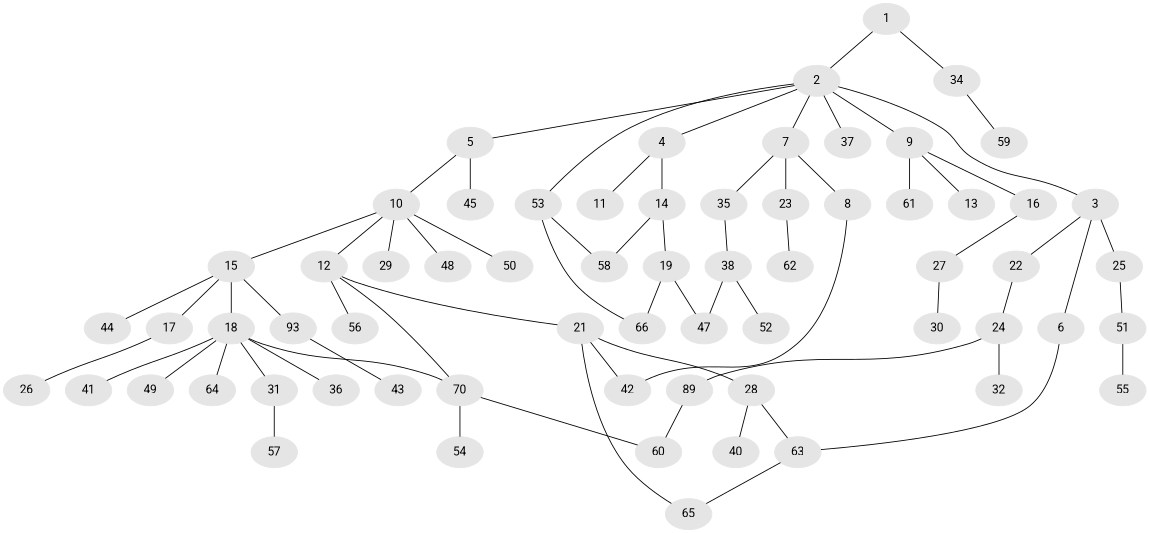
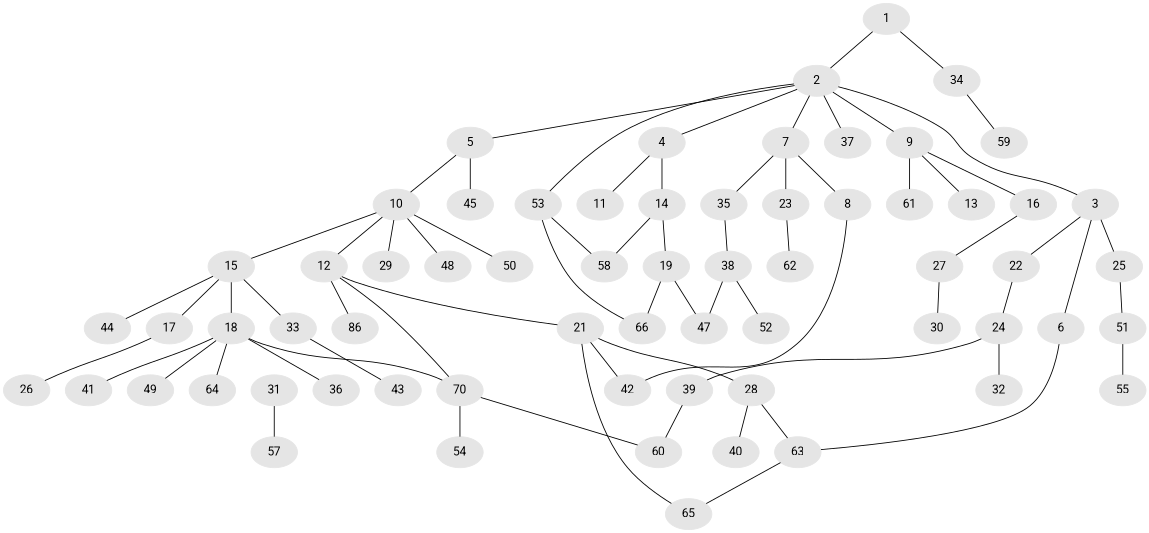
(293, 328) -> (293, 328)
(355, 328) -> (355, 328)
(253, 359) -> none
(689, 390) -> (689, 390)
